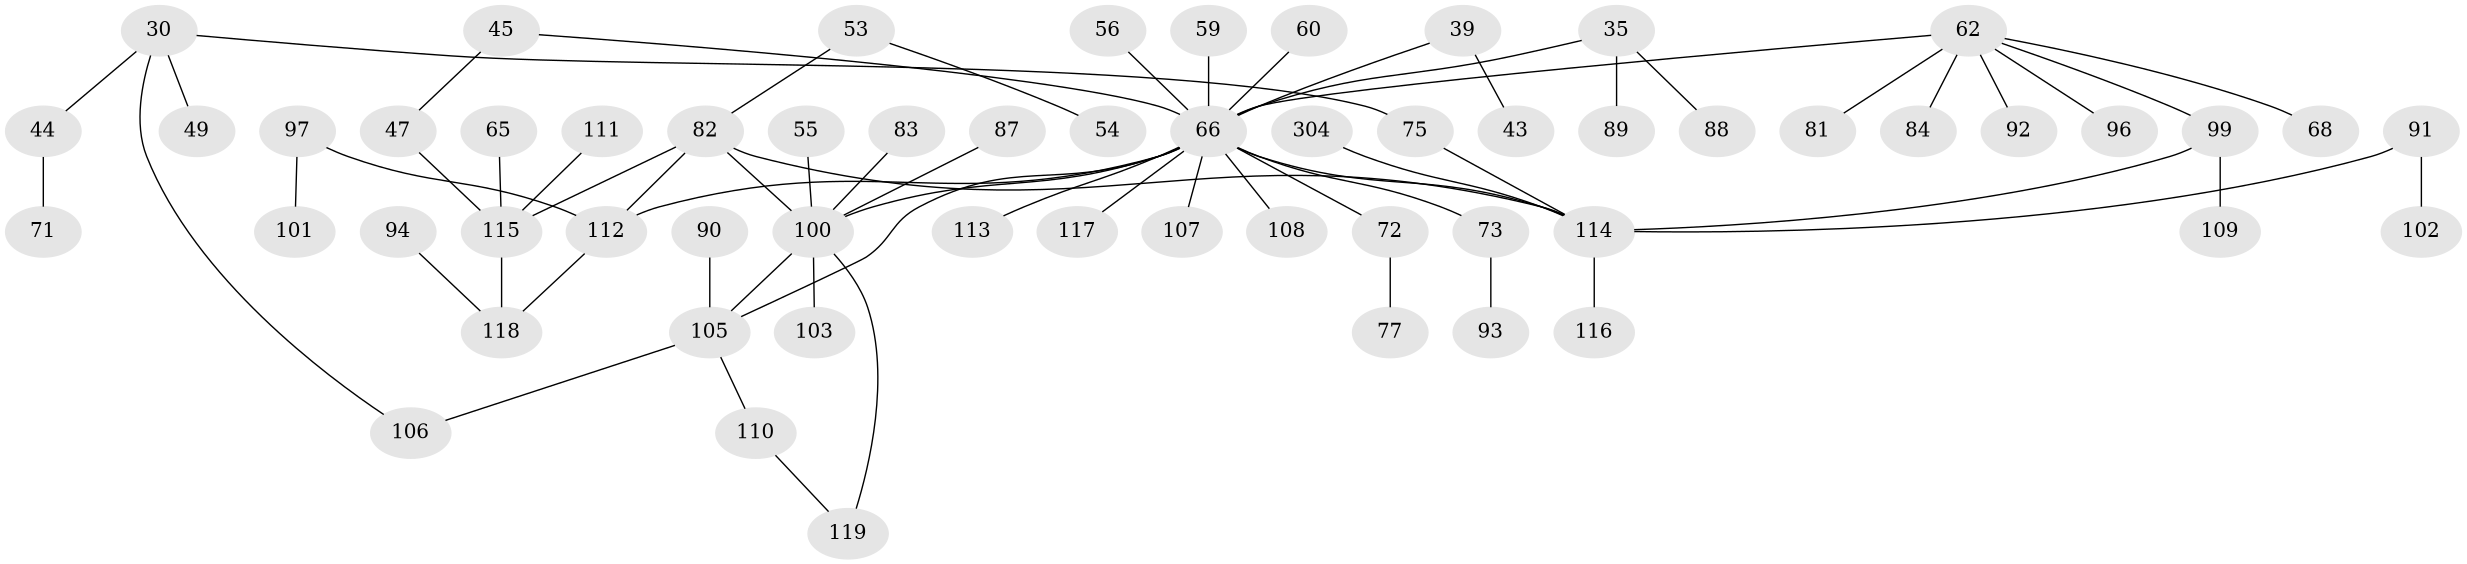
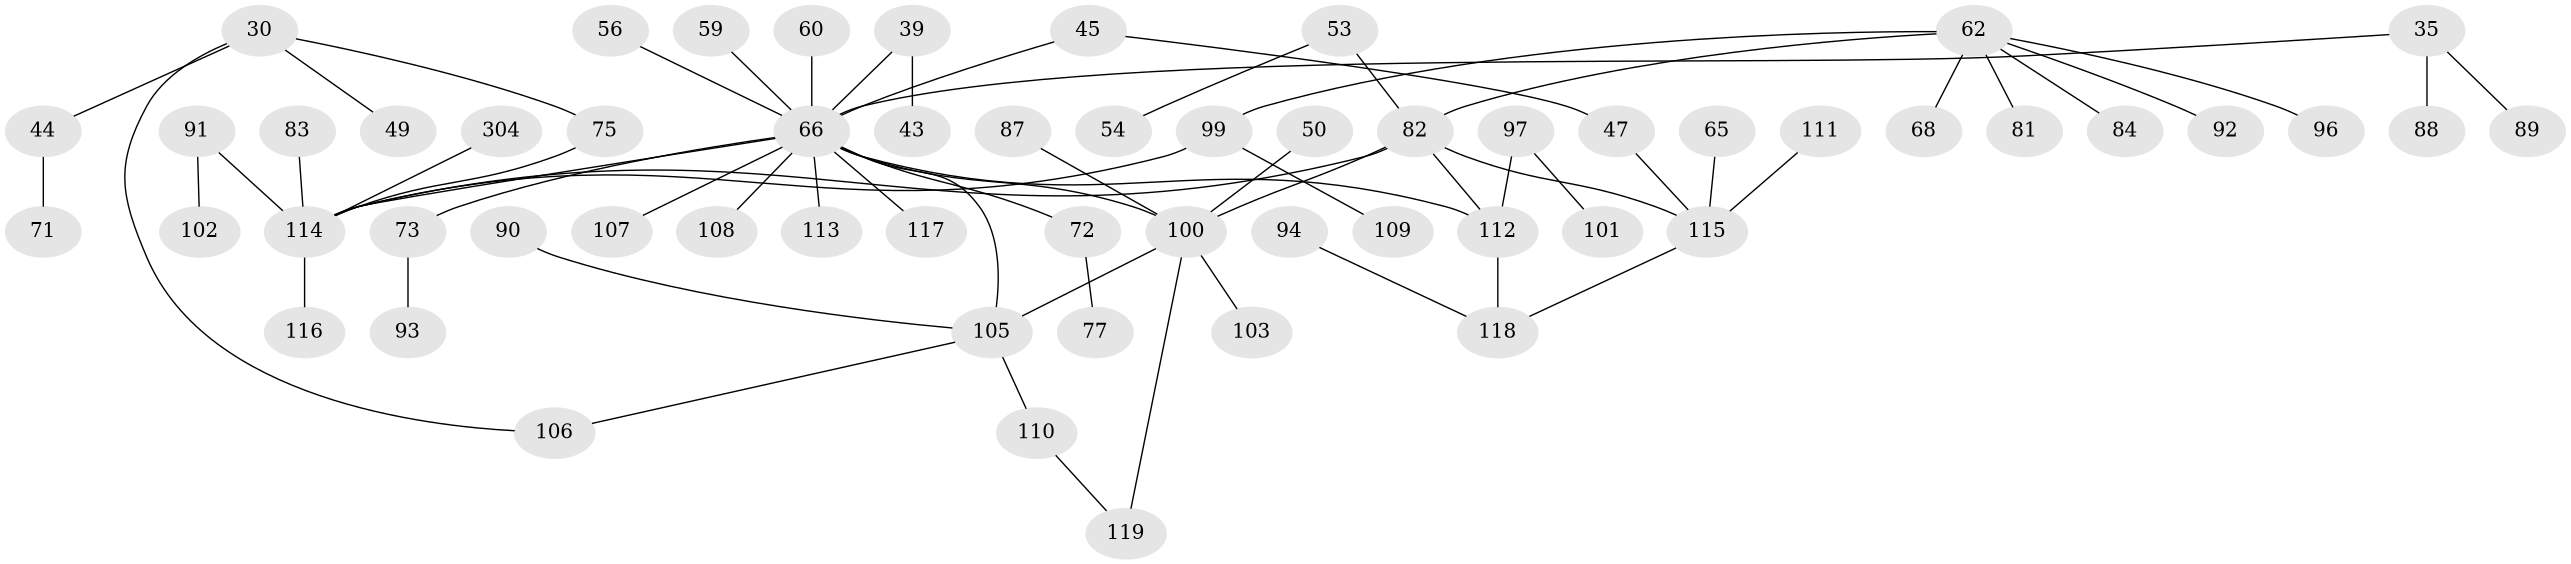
(1583, 67) -> (1737, 52)
(806, 131) -> (1315, 131)
(851, 191) -> (301, 182)
